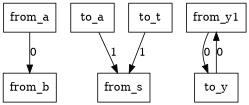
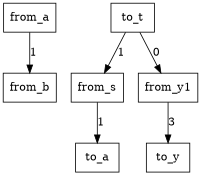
(106, 49) -> (97, 119)
(34, 53) -> (34, 53)
(207, 53) -> (172, 123)
(216, 57) -> (149, 49)
